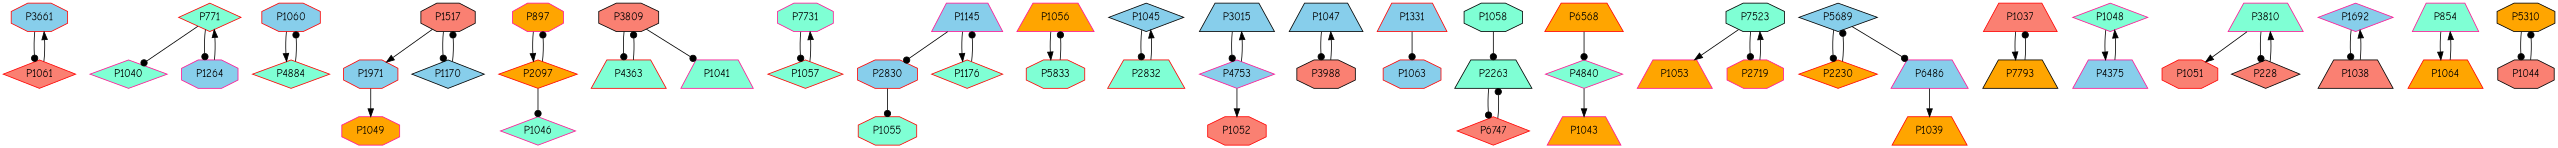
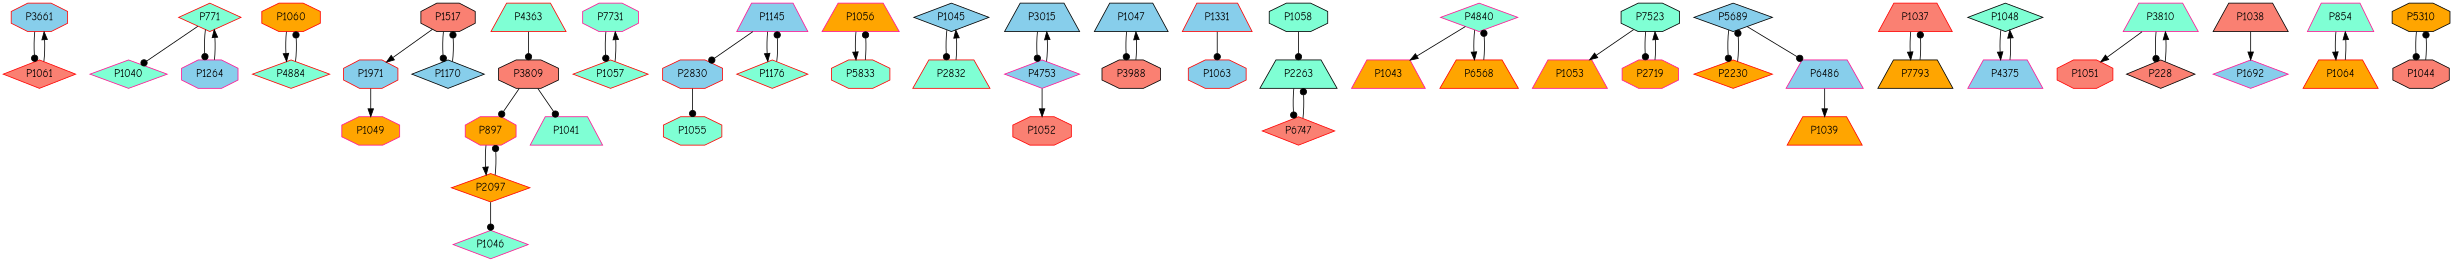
(291, 17) -> (291, 17)
(2110, 17) -> (2005, 17)
none -> (1474, 41)
(2350, 42) -> none
(623, 43) -> (511, 100)
